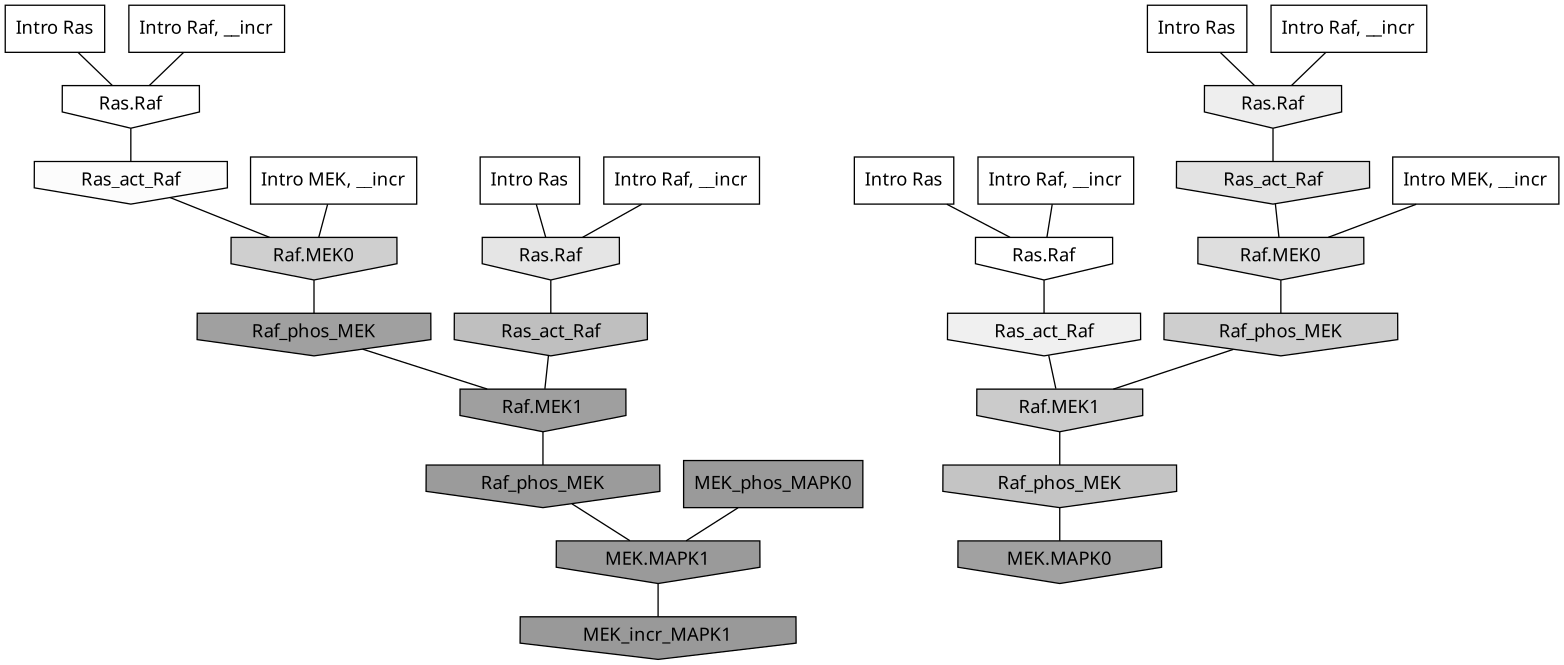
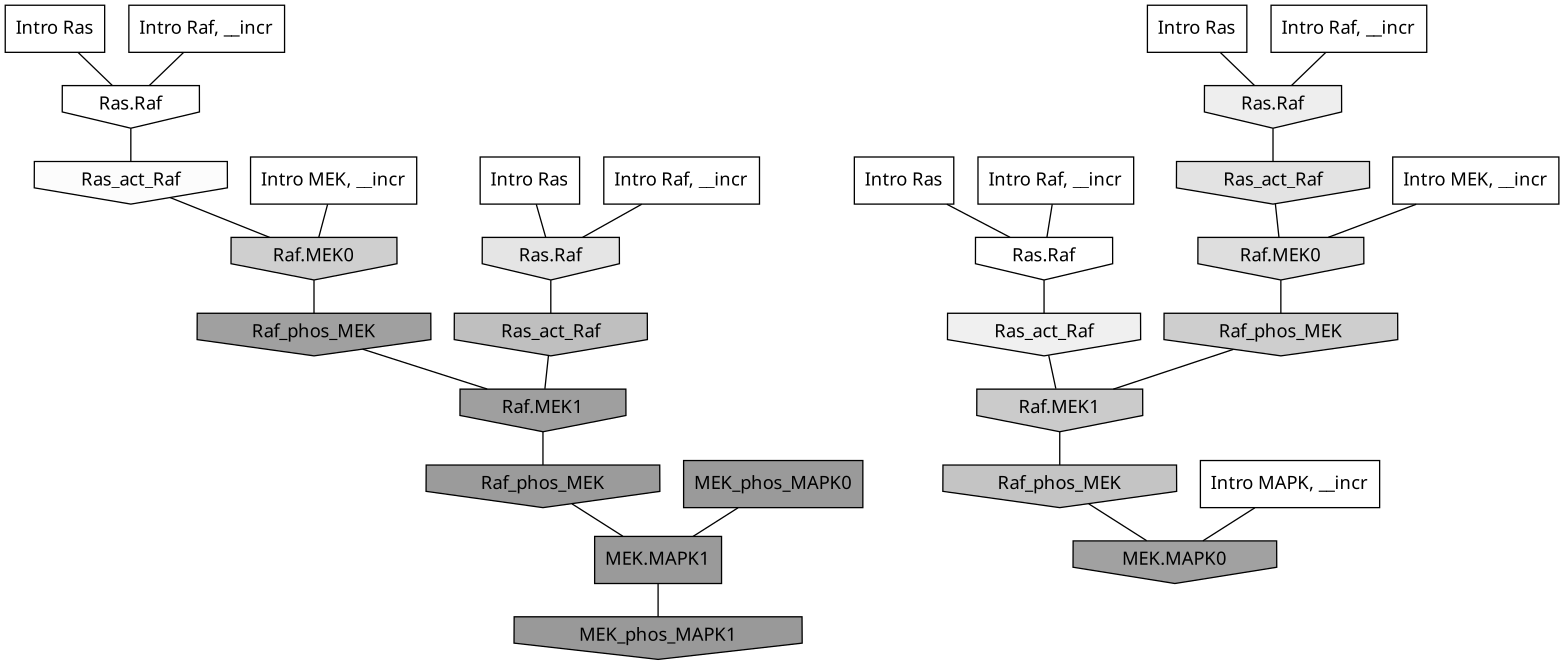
none -> (1290, 484)
(658, 560) -> (658, 560)
(658, 636) -> (658, 636)
